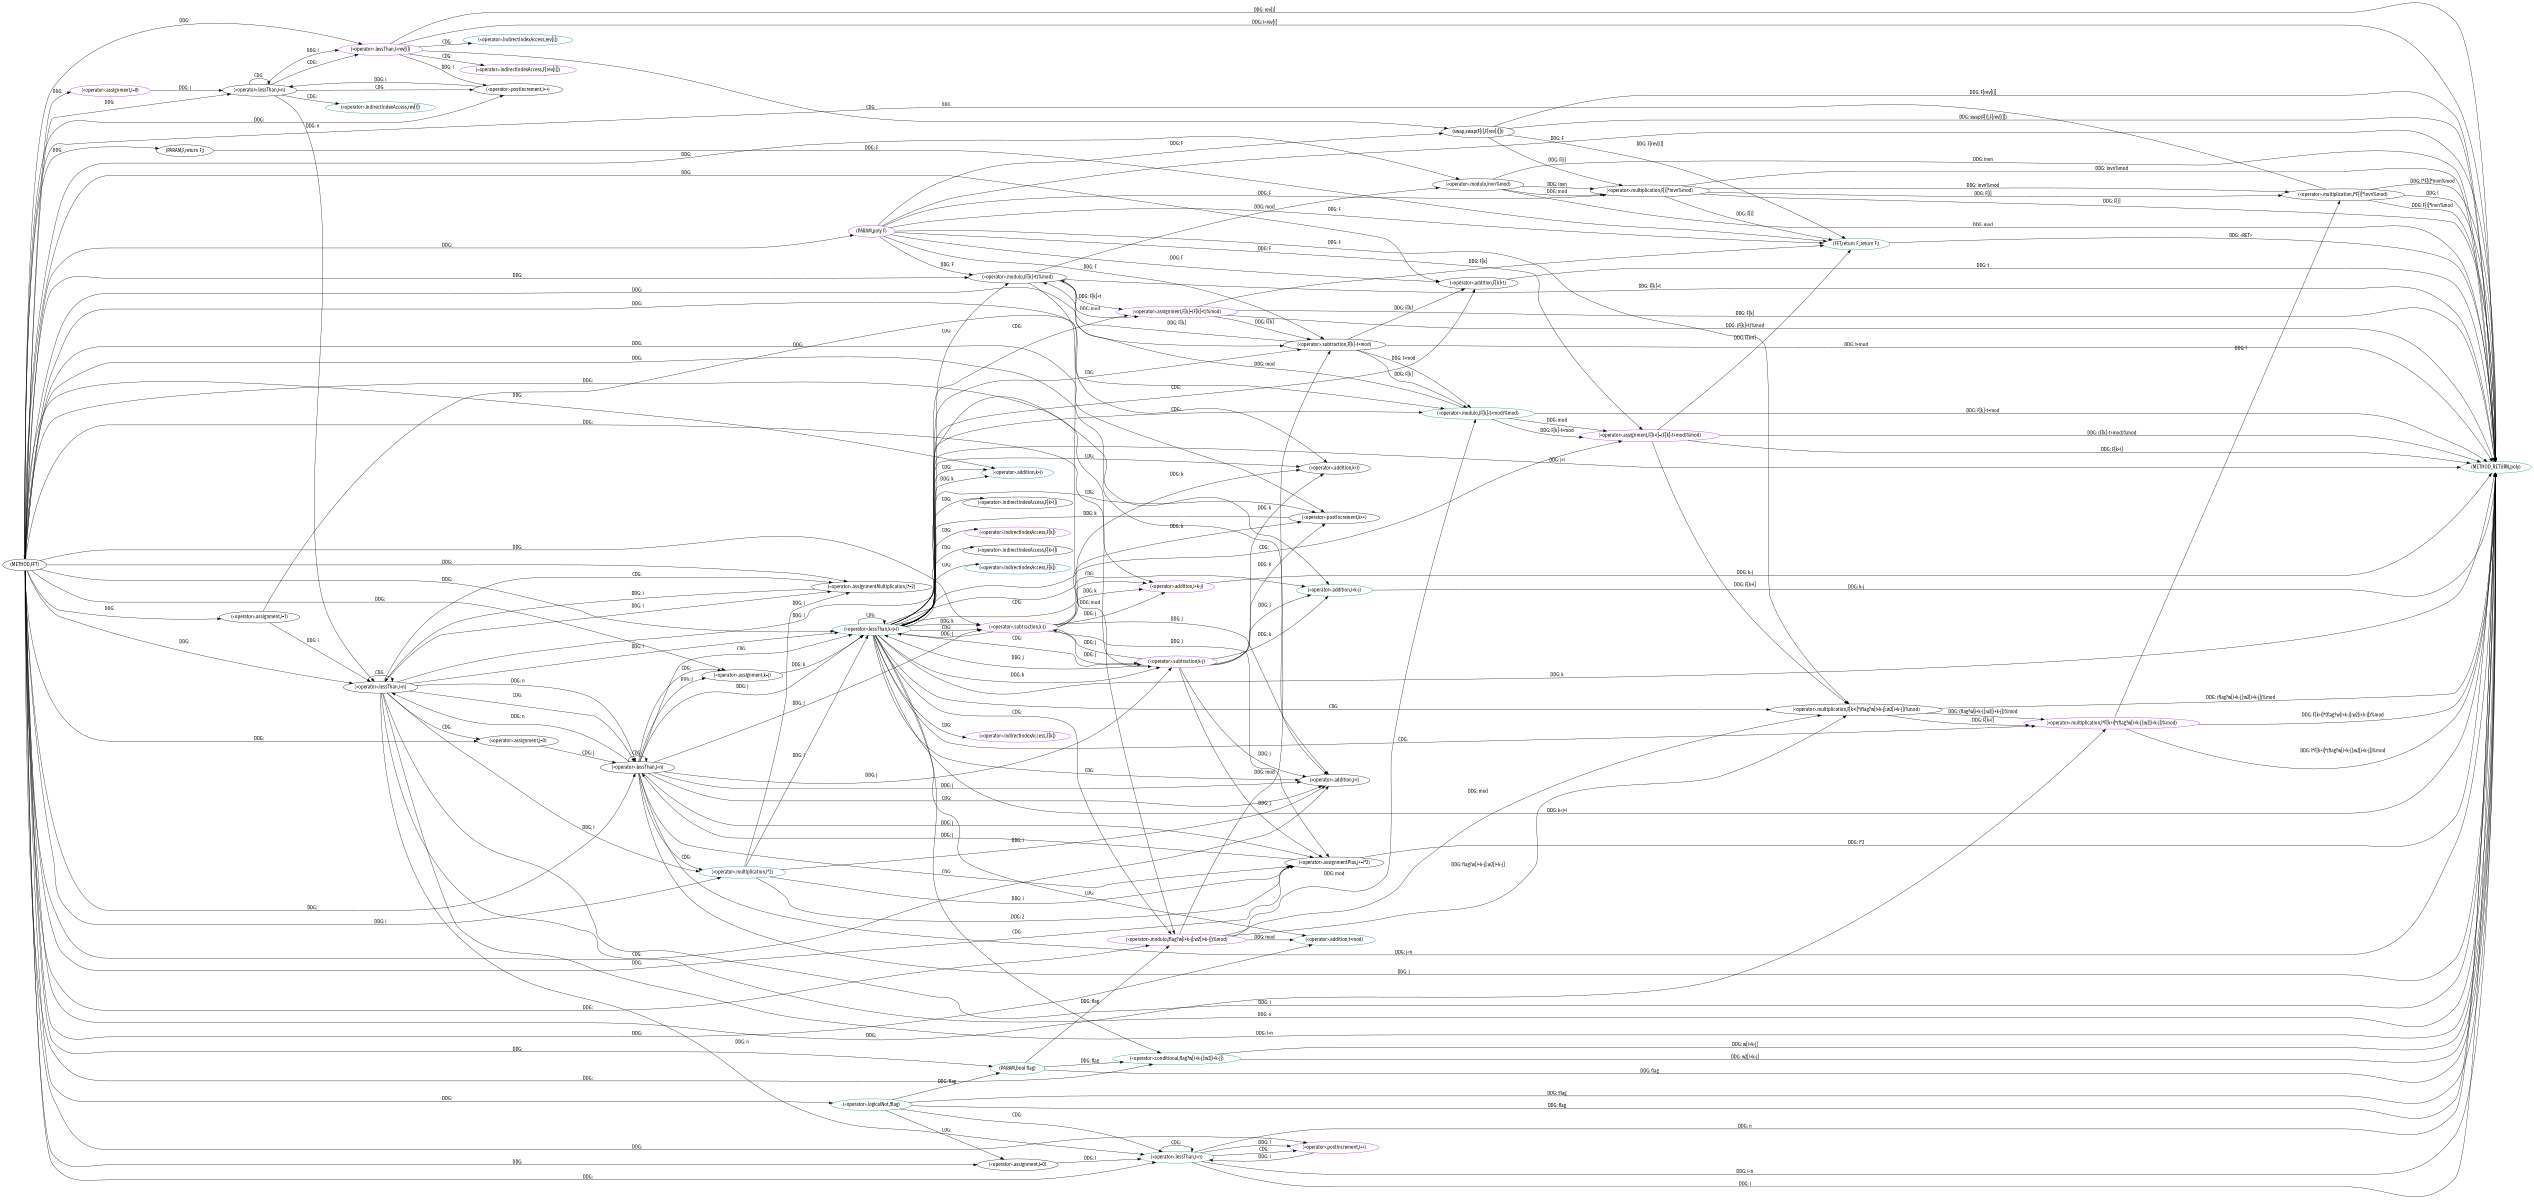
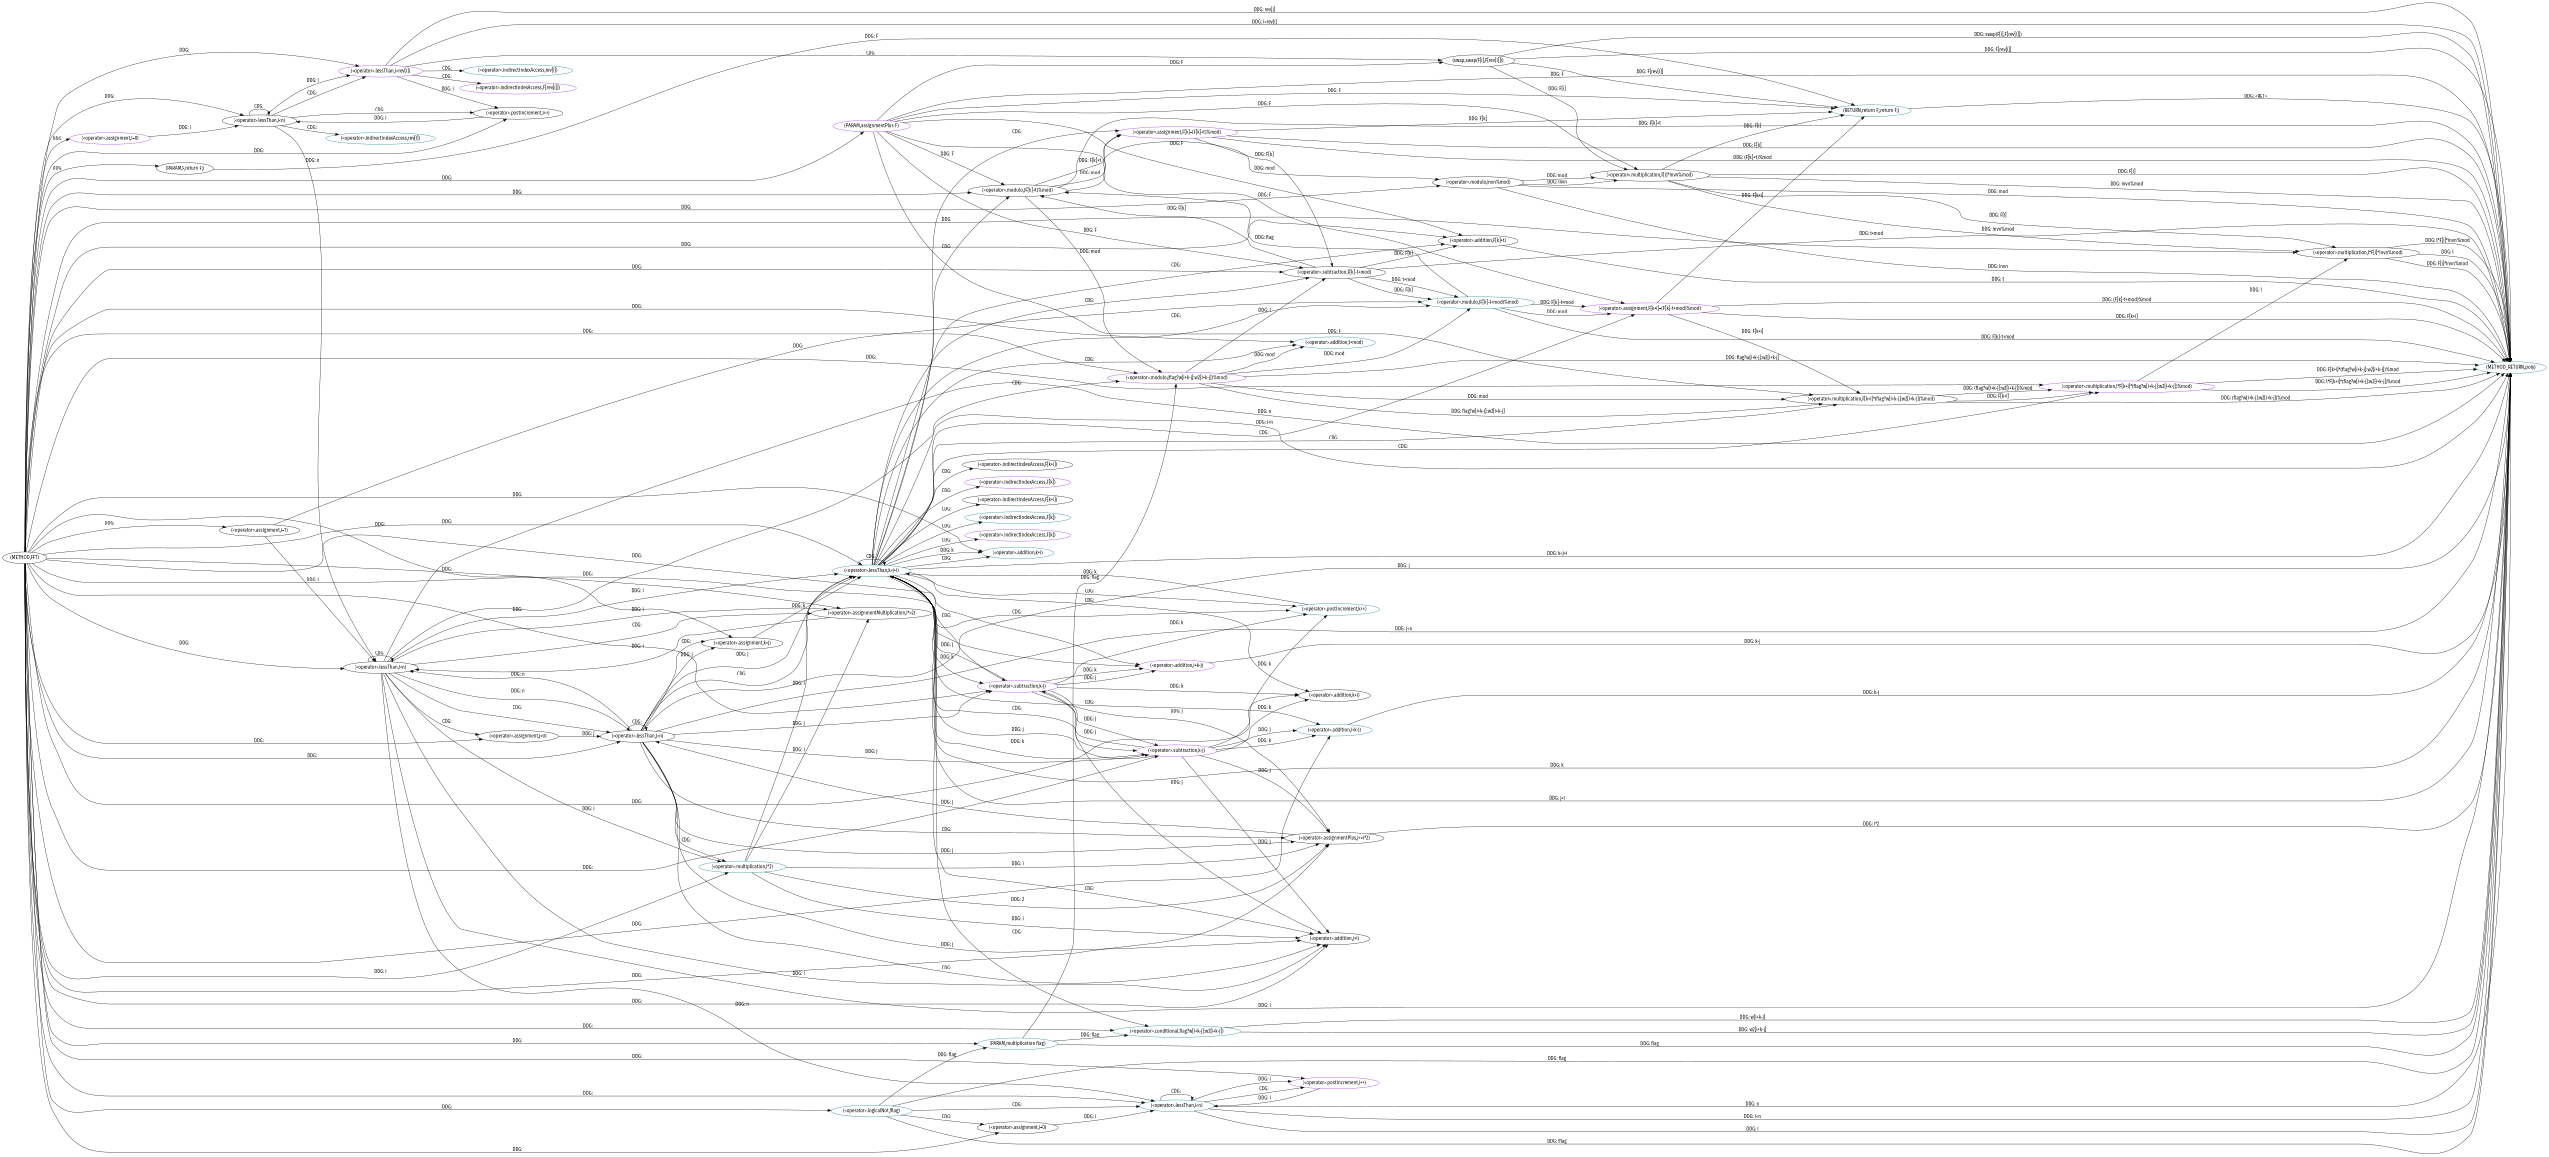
(987, 108) -> (958, 222)
(872, 231) -> (872, 126)
(1856, 244) -> (1871, 111)
none -> (1859, 360)
(1265, 365) -> (1265, 238)
(1334, 518) -> (1334, 609)
(588, 753) -> (588, 734)
(1265, 773) -> (1265, 311)
(638, 954) -> (638, 1002)
(1018, 1069) -> (1018, 1044)
